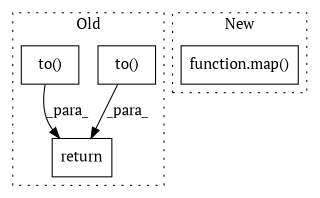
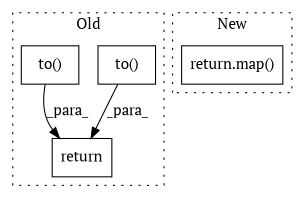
(240, 65) -> (232, 65)
